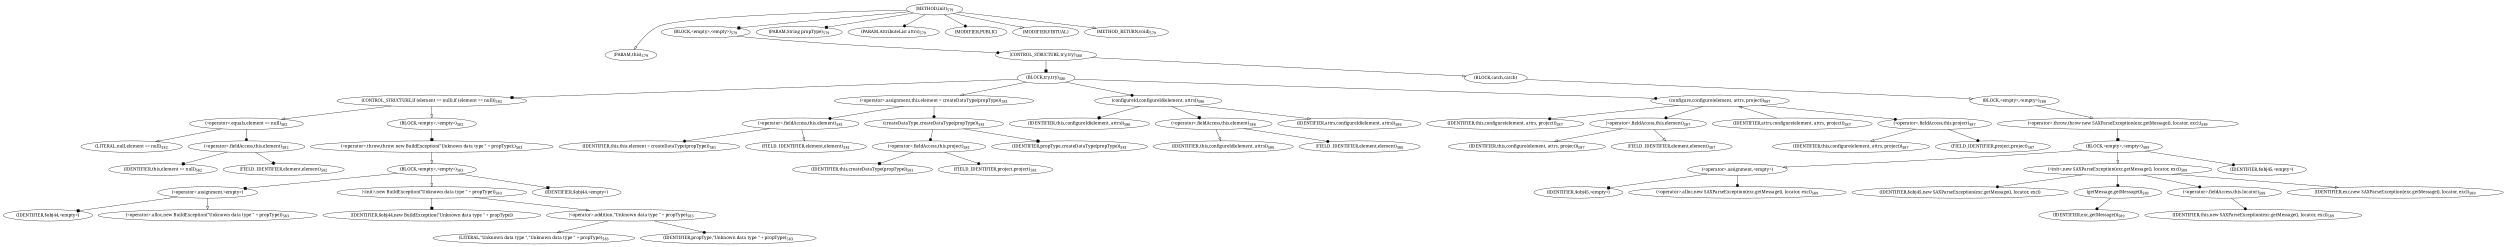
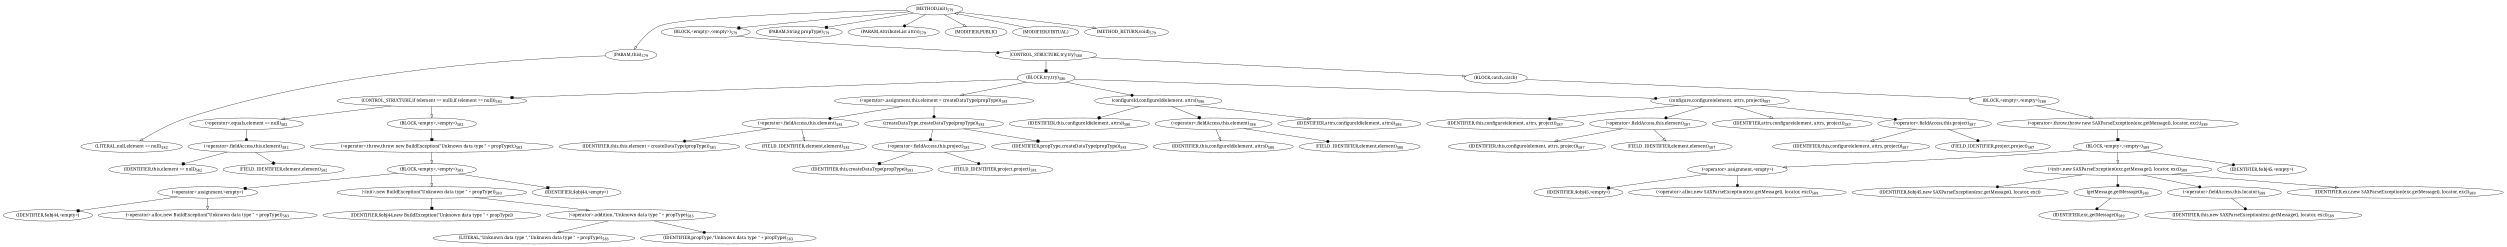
(954, 20) -> (954, 20)
(987, 20) -> (992, 21)
(1759, 113) -> (1753, 112)
(190, 135) -> (370, 77)
